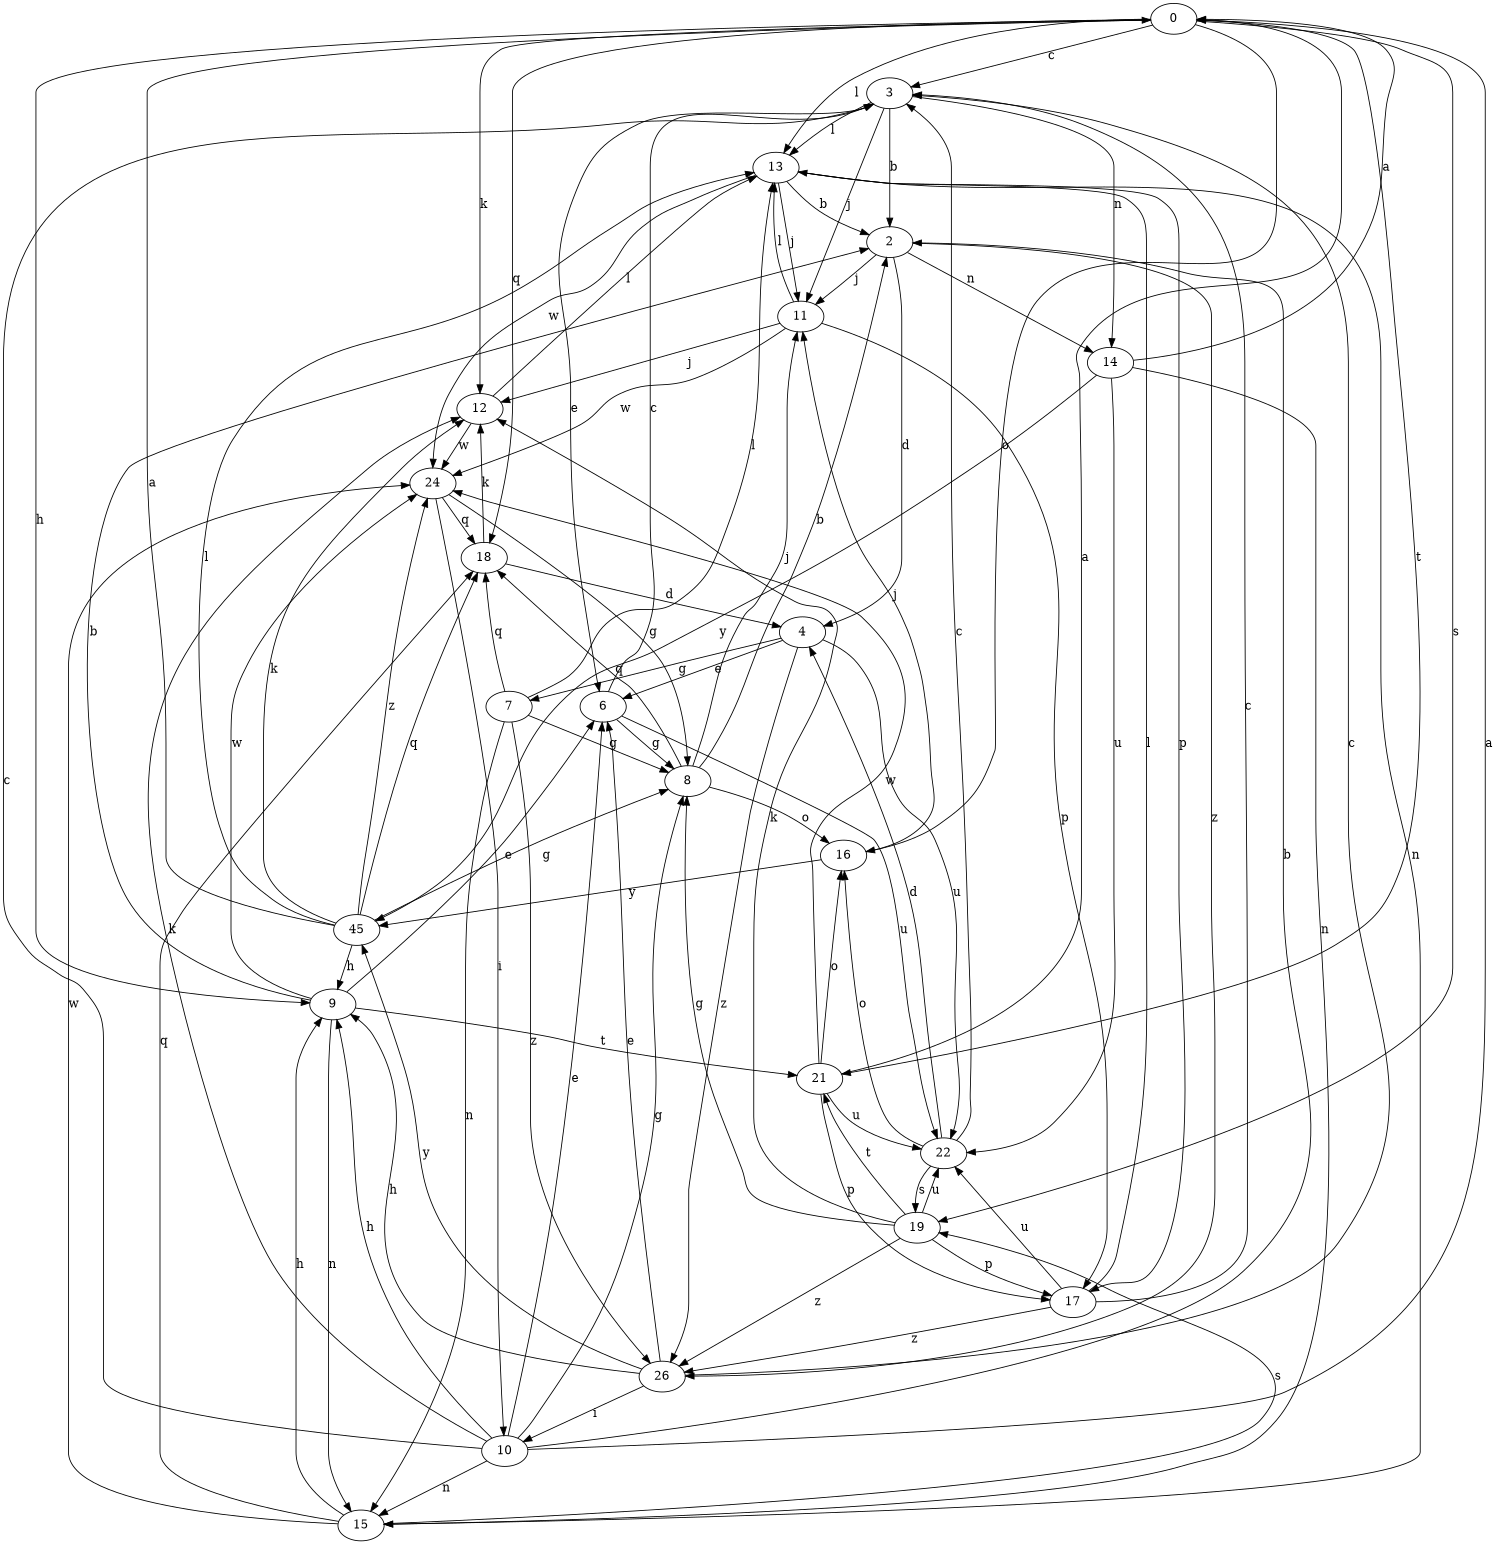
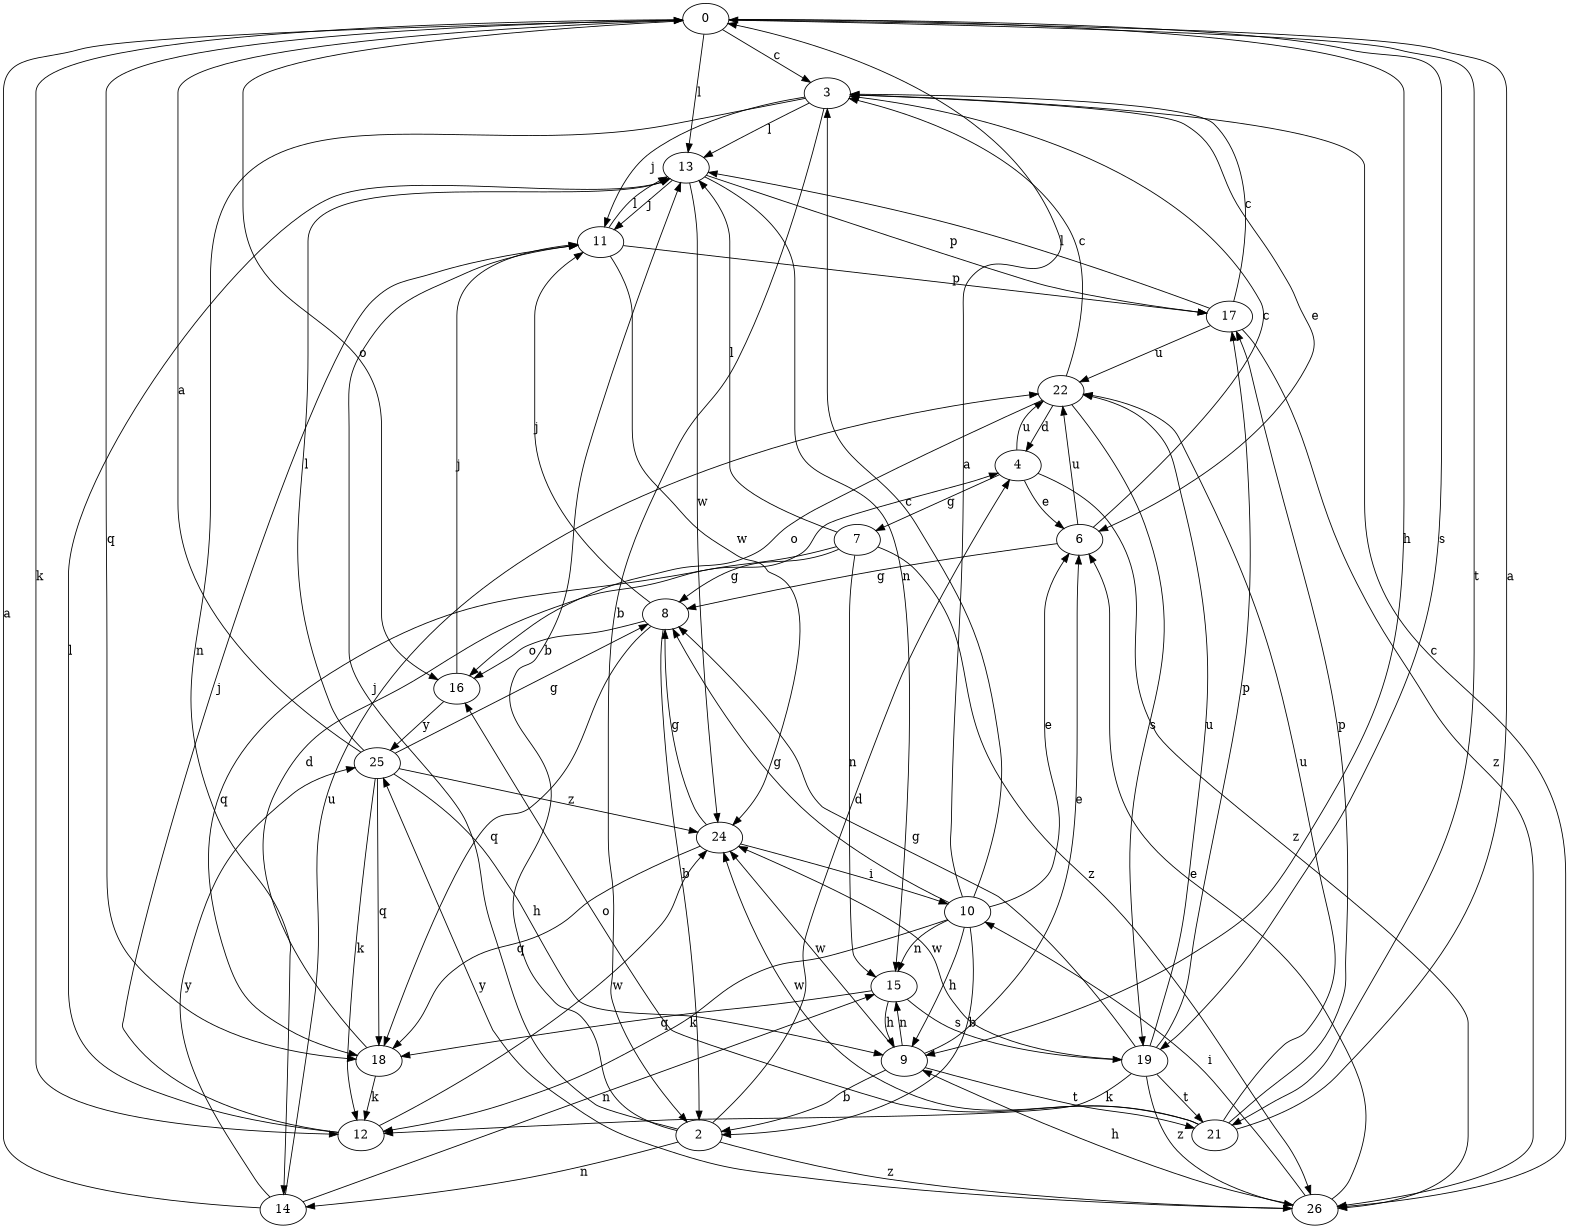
(820, 212) -> (514, 715)
(645, 362) -> (217, 675)
(357, 930) -> (377, 763)
(68, 998) -> (936, 964)
